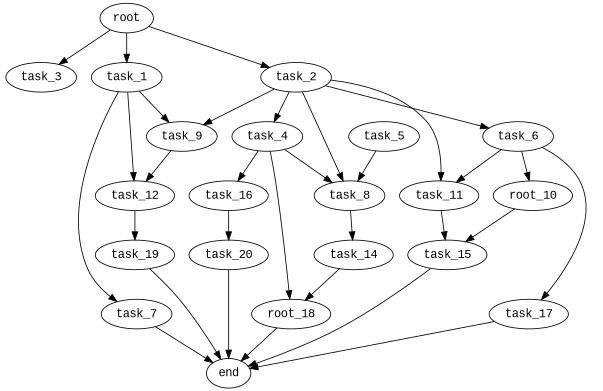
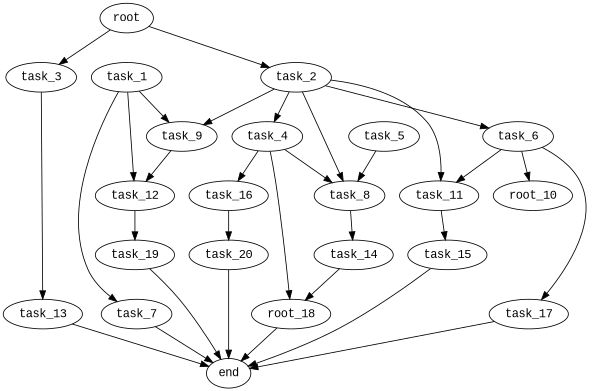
(127, 44) -> none
(494, 223) -> none
none -> (43, 314)
